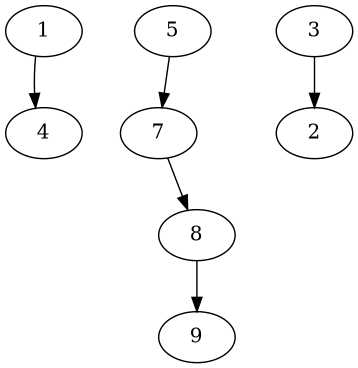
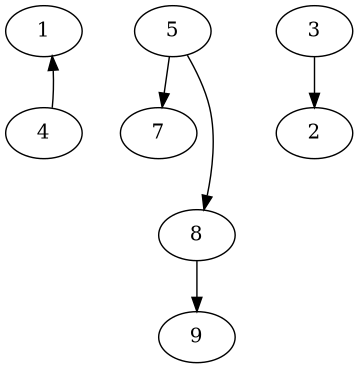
(34, 75) -> (53, 89)
(175, 177) -> (212, 123)
